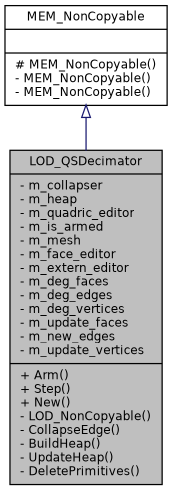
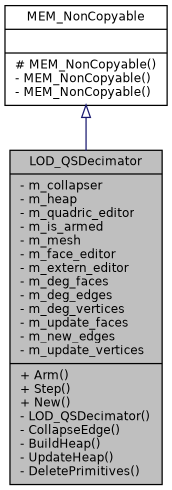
(86, 417) -> (85, 417)
